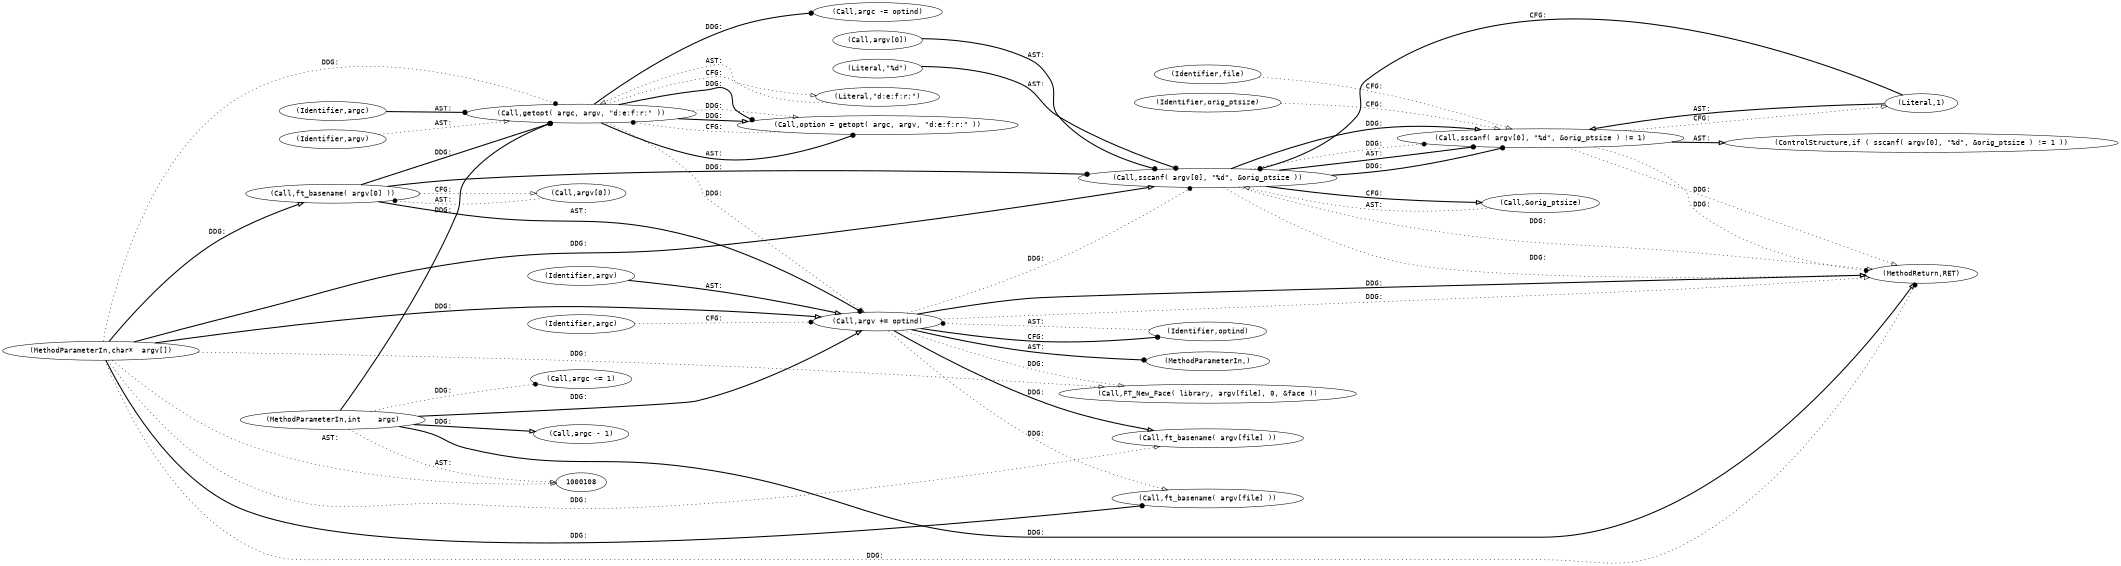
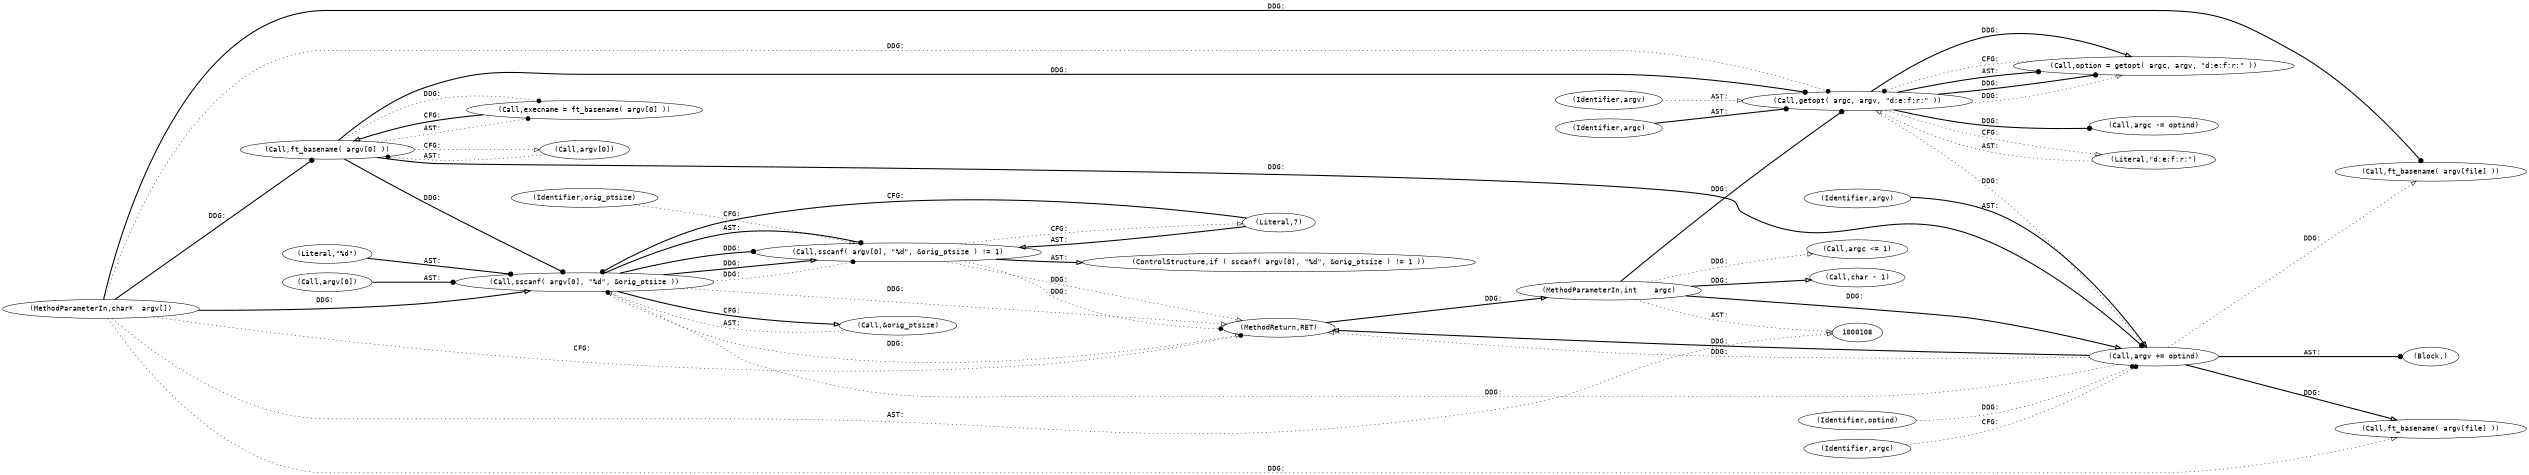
(1208, 74) -> none
(1921, 103) -> (1279, 223)
none -> (585, 110)
(581, 211) -> (1279, 167)
(193, 258) -> (212, 231)
(484, 309) -> none
(1039, 322) -> (1993, 408)
(1038, 341) -> none
(1208, 361) -> (2431, 357)
(1208, 394) -> none
(452, 396) -> (1727, 266)
(581, 434) -> (1857, 278)
(1194, 537) -> (1433, 310)
(878, 556) -> (585, 348)
